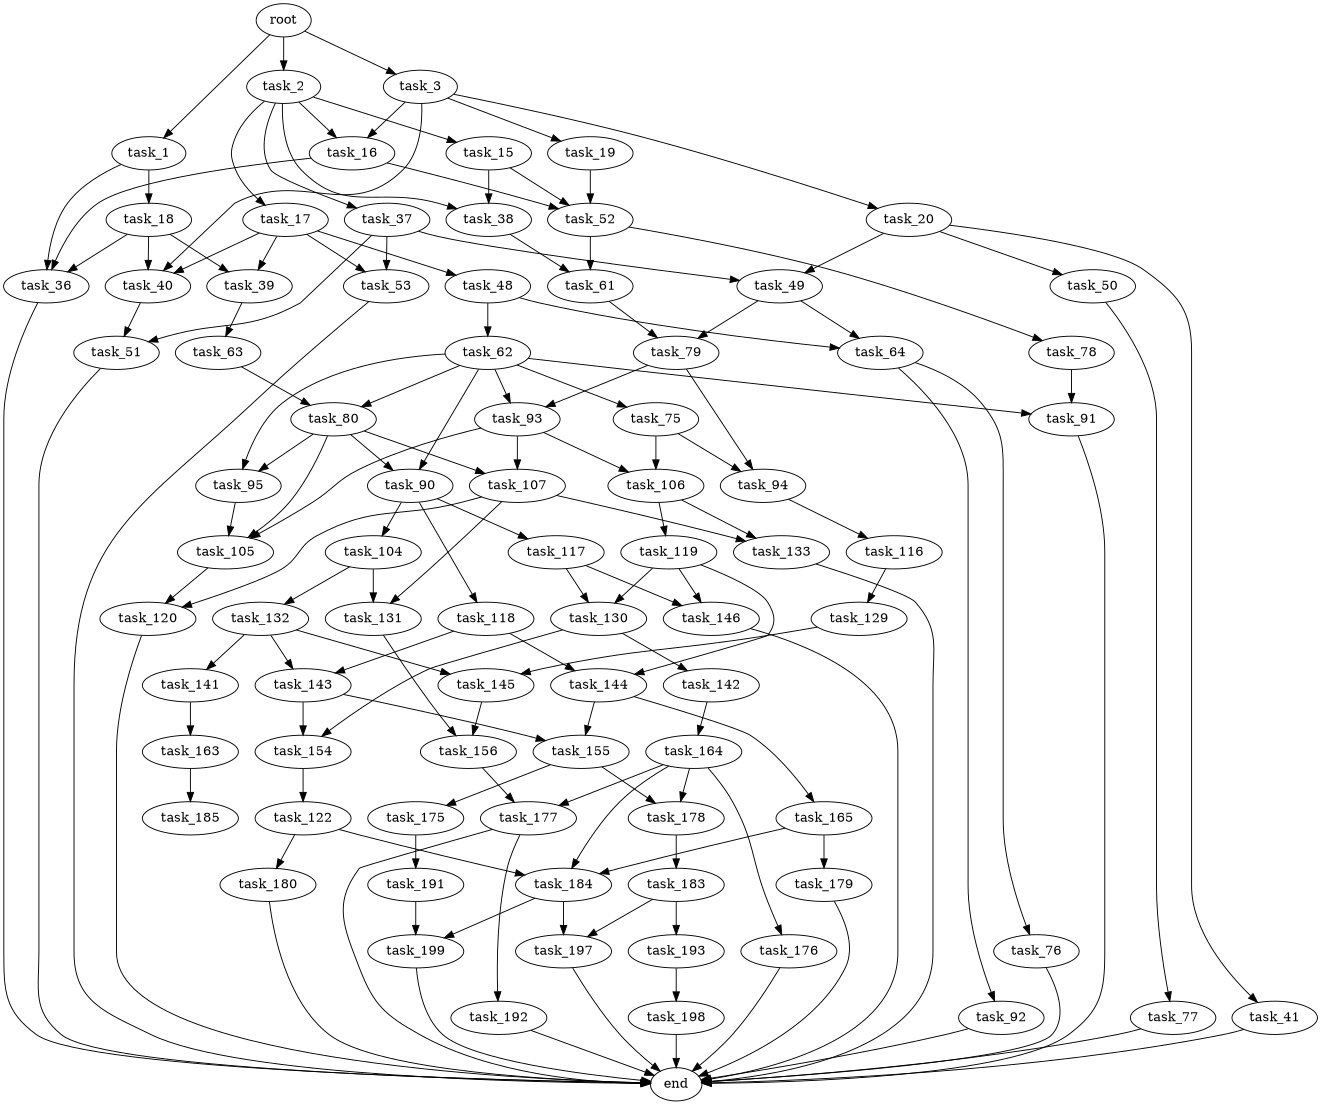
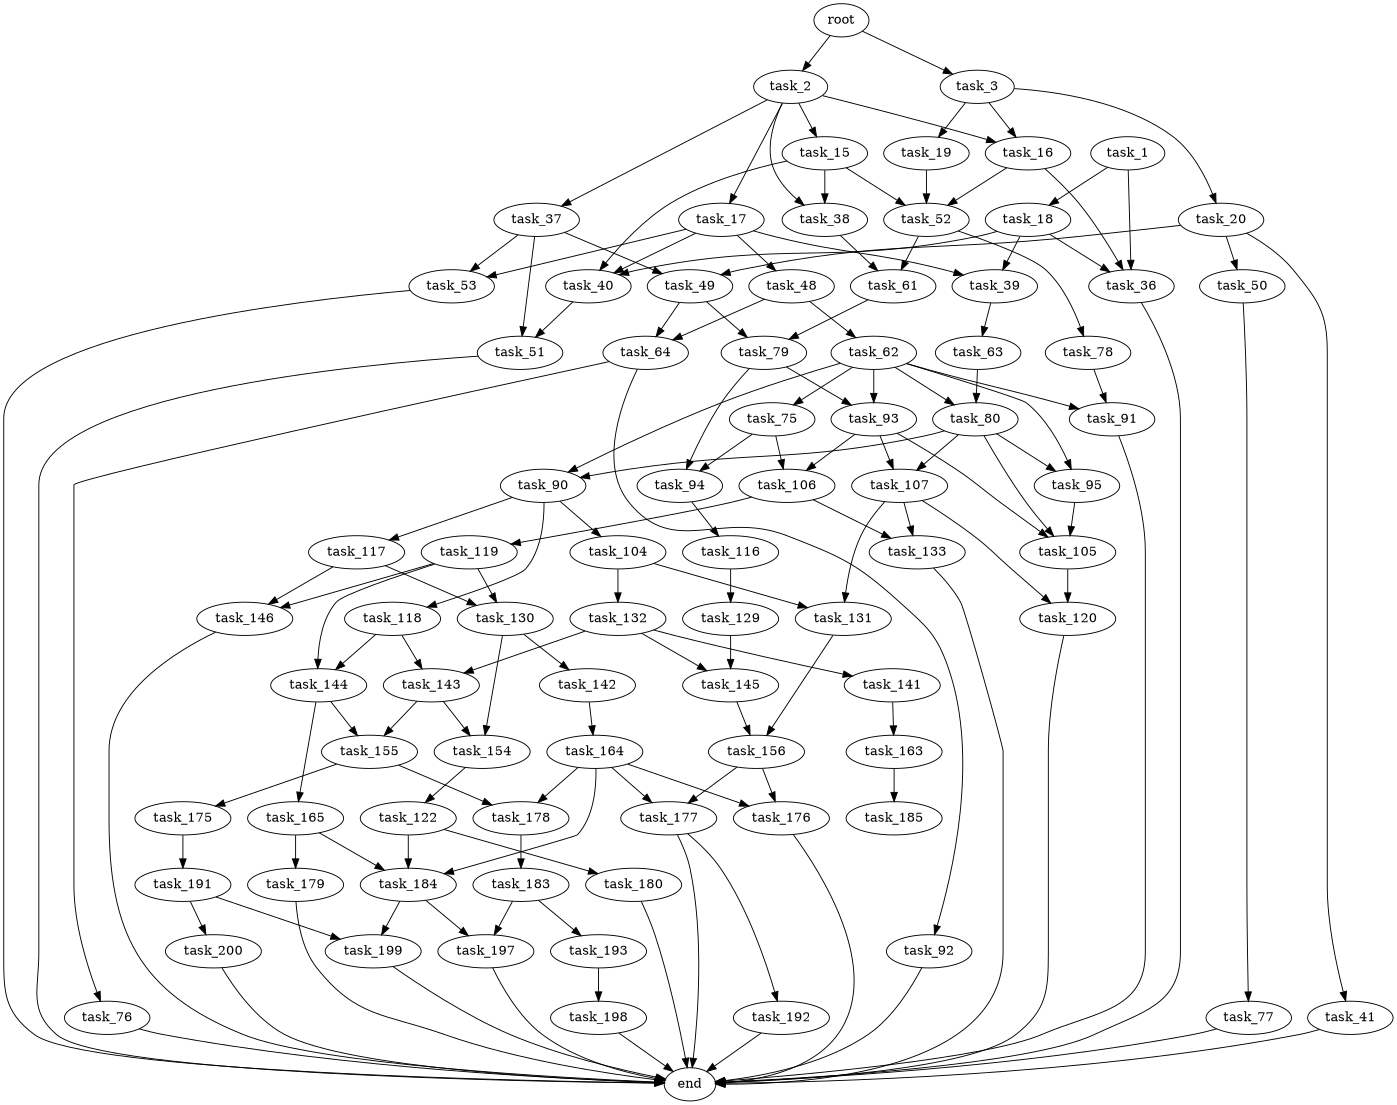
(220, 83) -> none
(296, 191) -> (686, 195)
none -> (767, 781)
none -> (213, 951)
